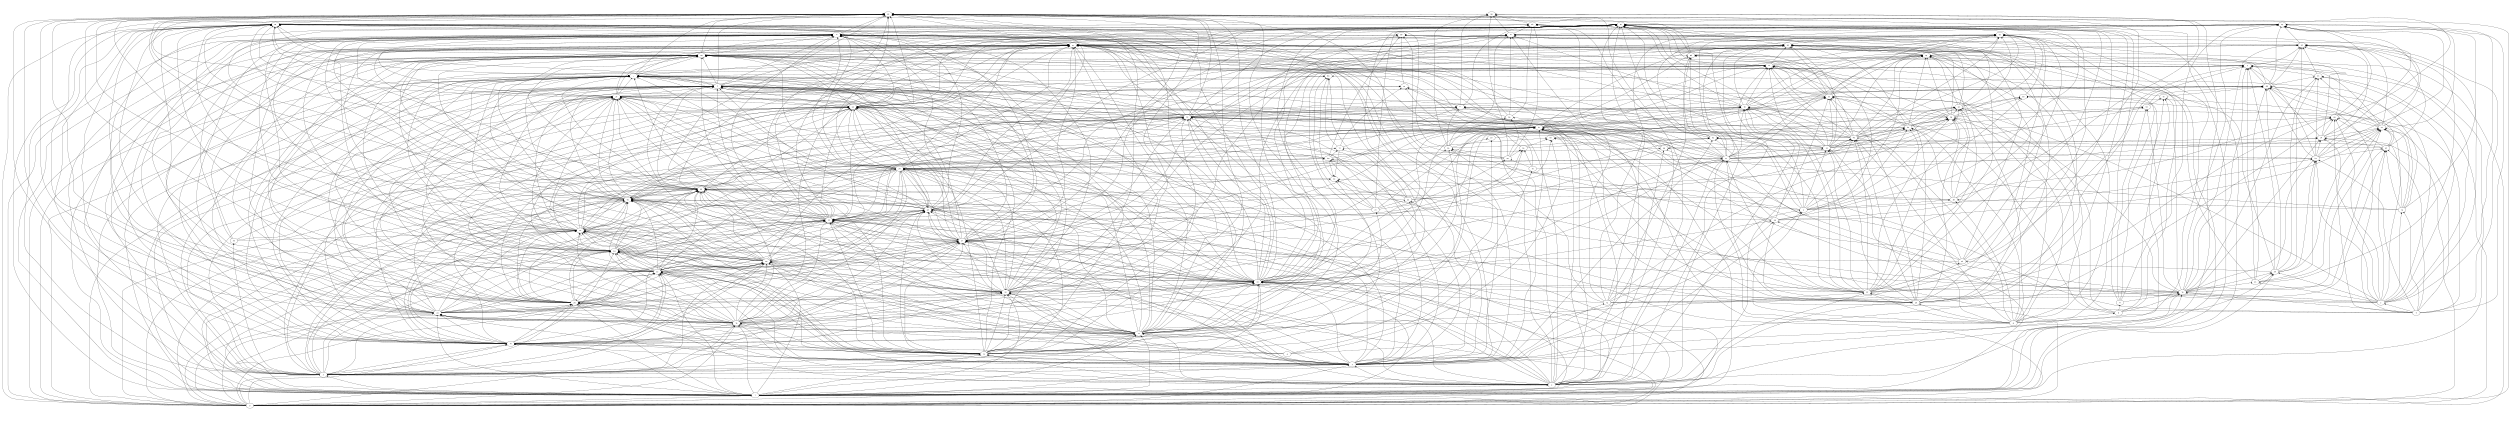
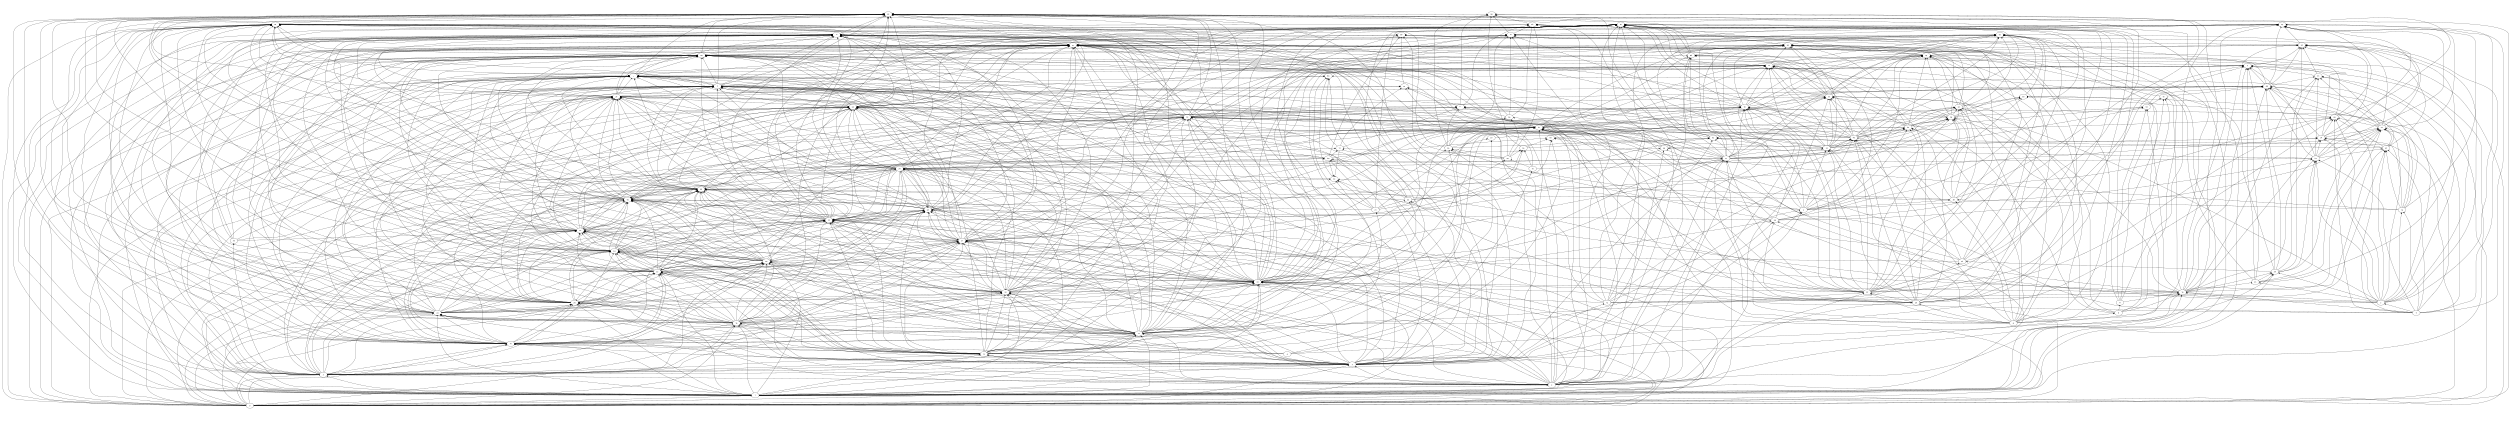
(346, 246) -> (391, 97)
